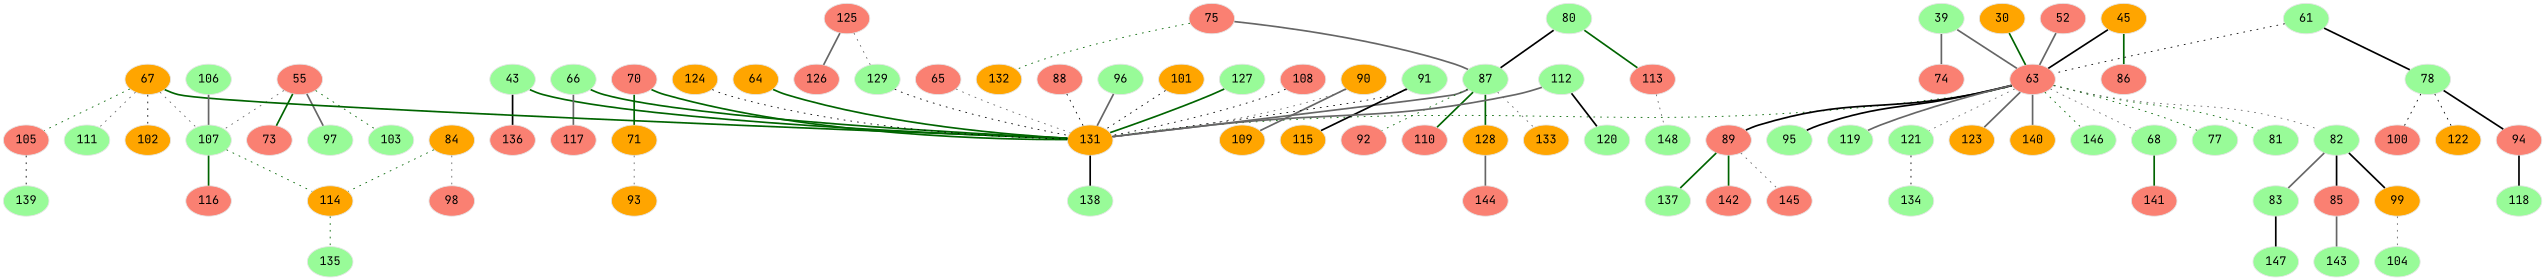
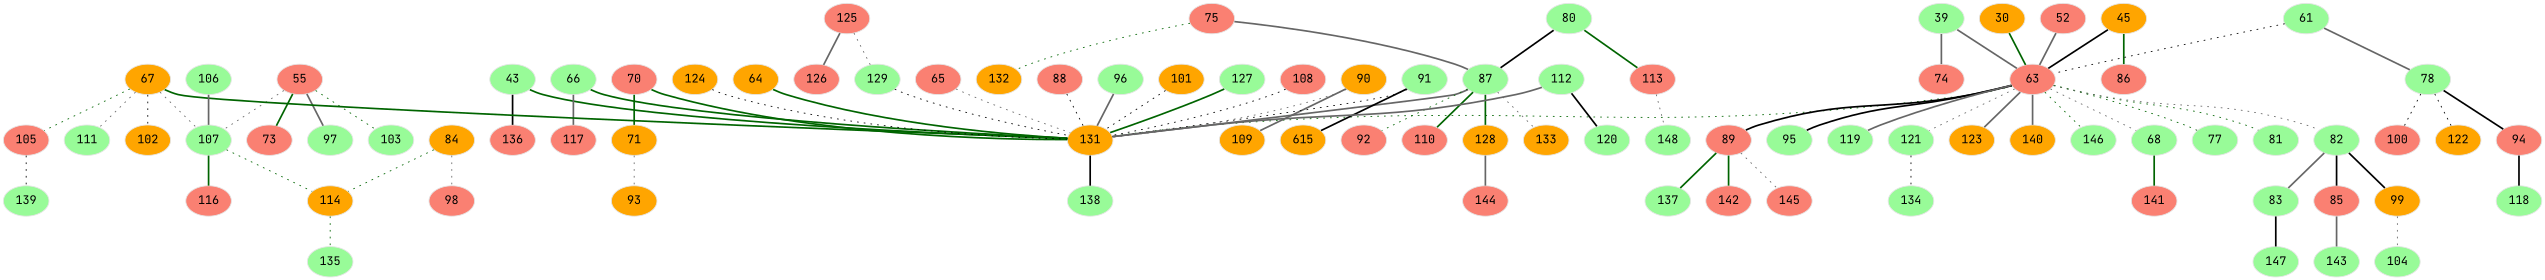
(2367, 49) -> (2367, 49)
(1303, 140) -> (1303, 140)
